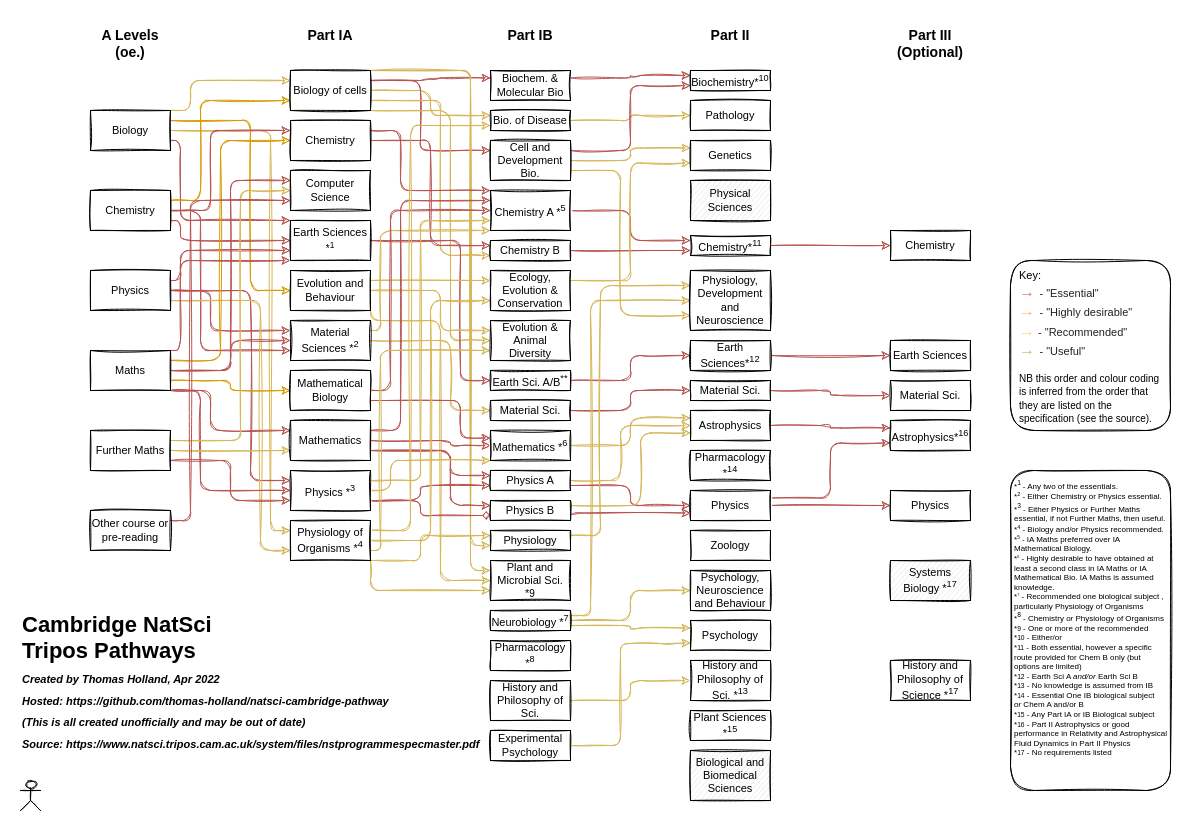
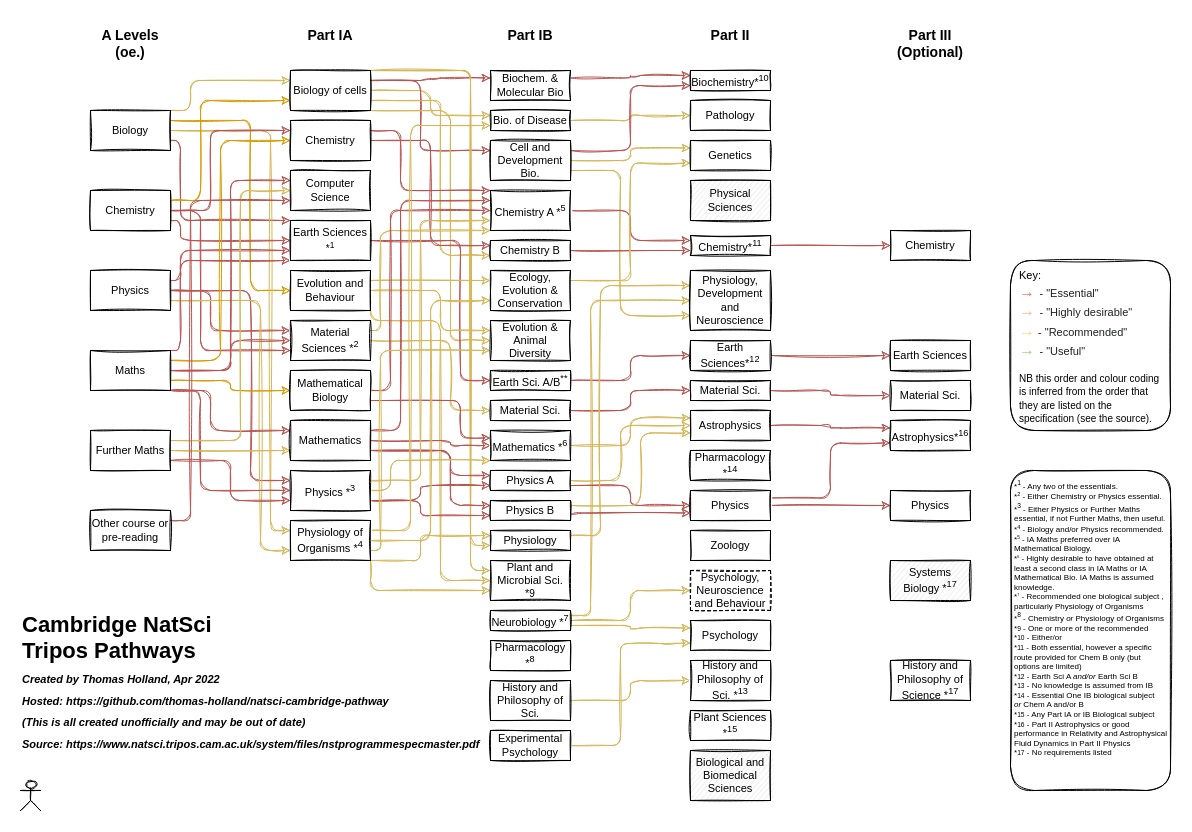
(481, 516) -> (482, 516)
(731, 591) -> (731, 591)
